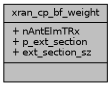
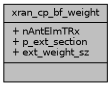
(52, 53) -> (51, 53)
